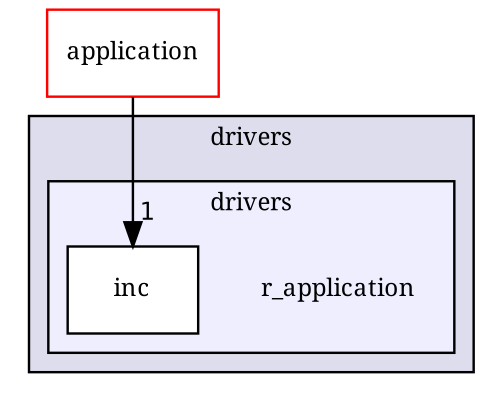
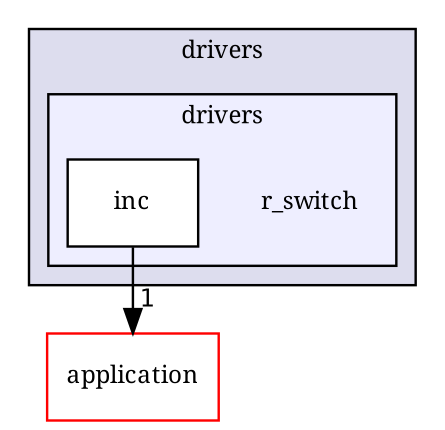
(133, 159) -> (133, 278)
(338, 290) -> (309, 203)
